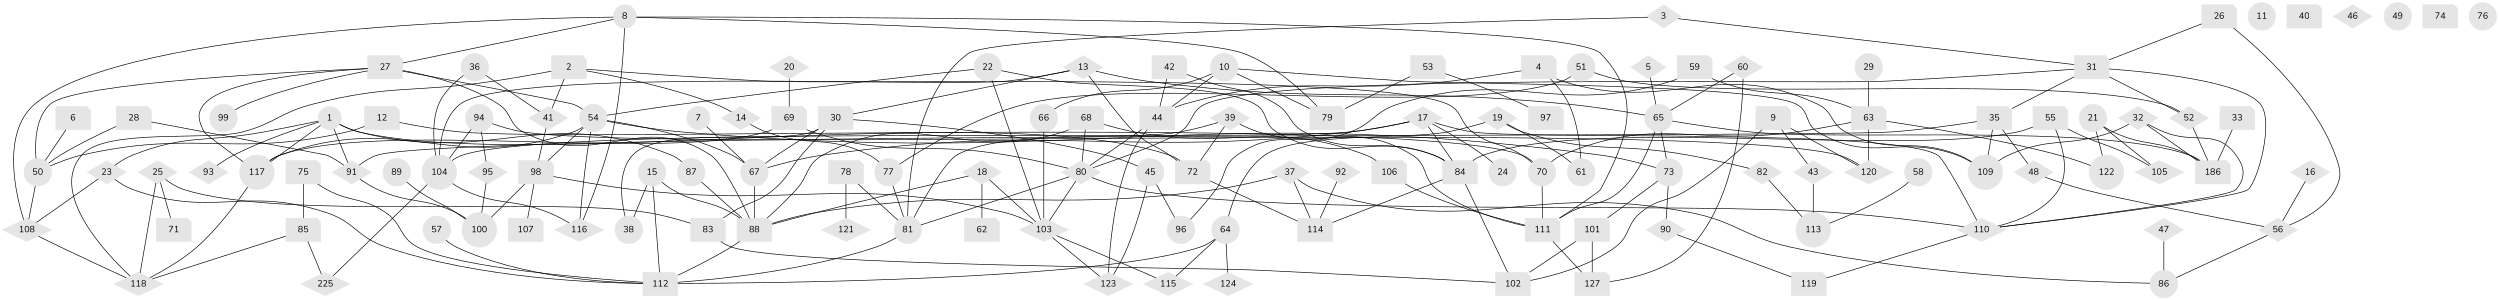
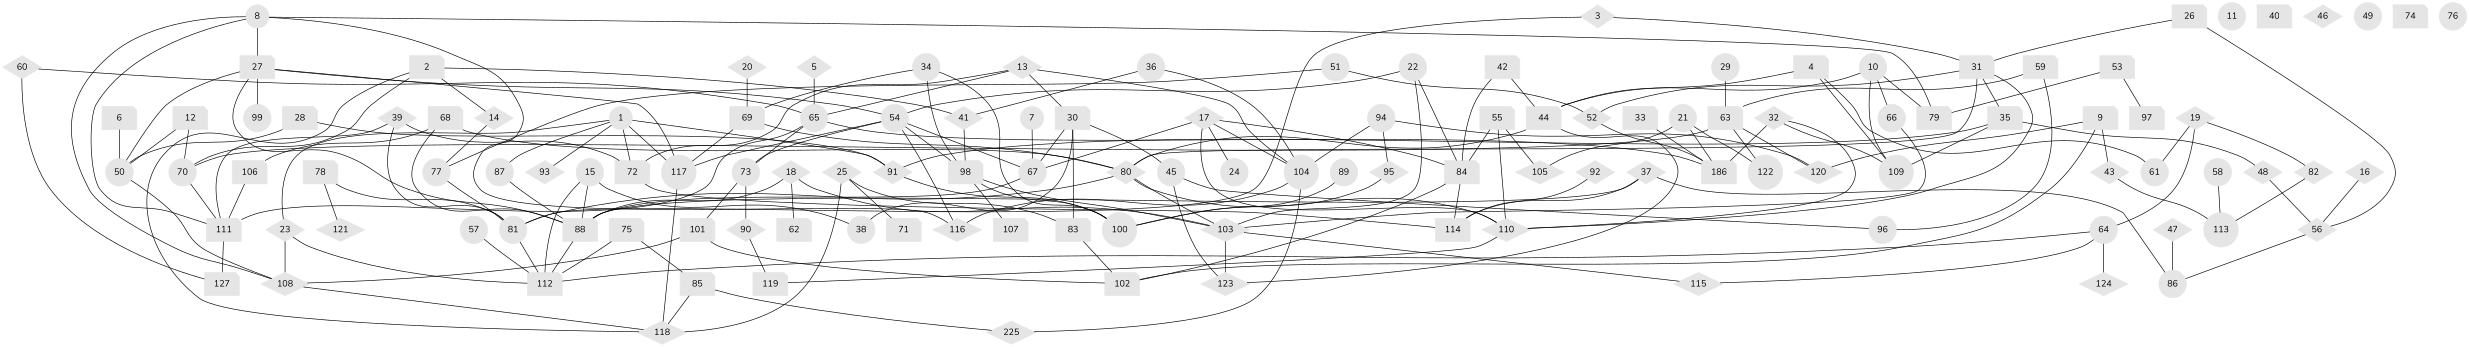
none -> (926, 67)
(1592, 256) -> (495, 271)
